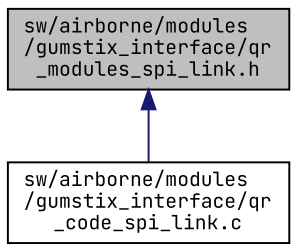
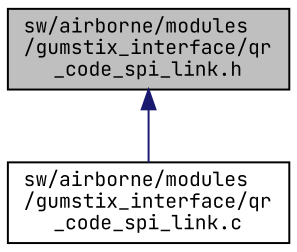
(149, 49) -> (149, 49)
